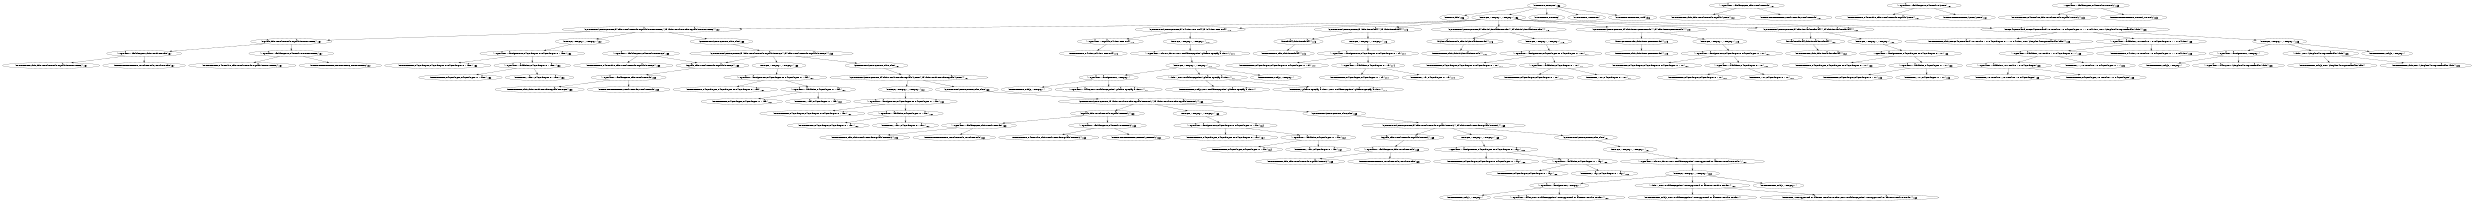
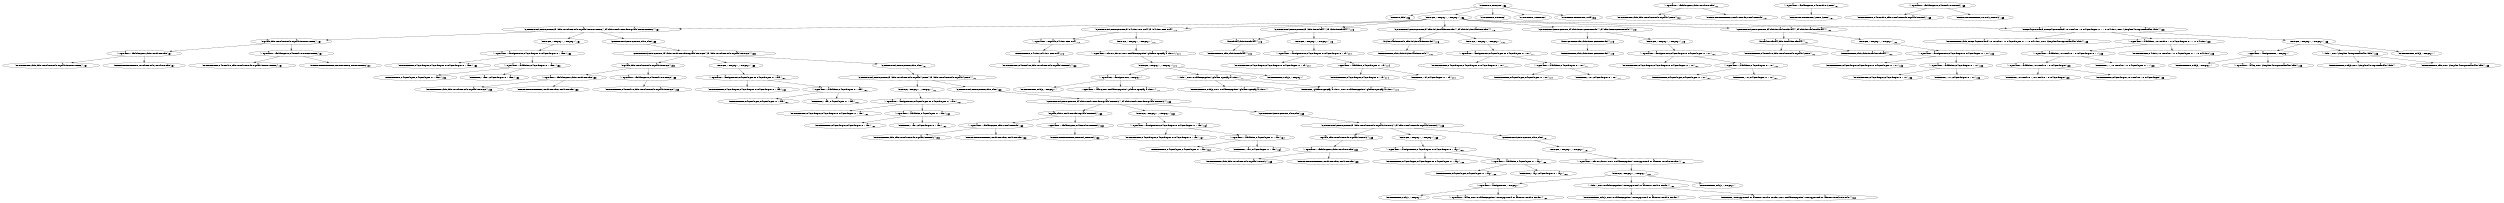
(1905, 11) -> (1782, 47)
(1834, 41) -> (1807, 41)
(676, 59) -> (648, 71)
(1079, 131) -> (1039, 59)
